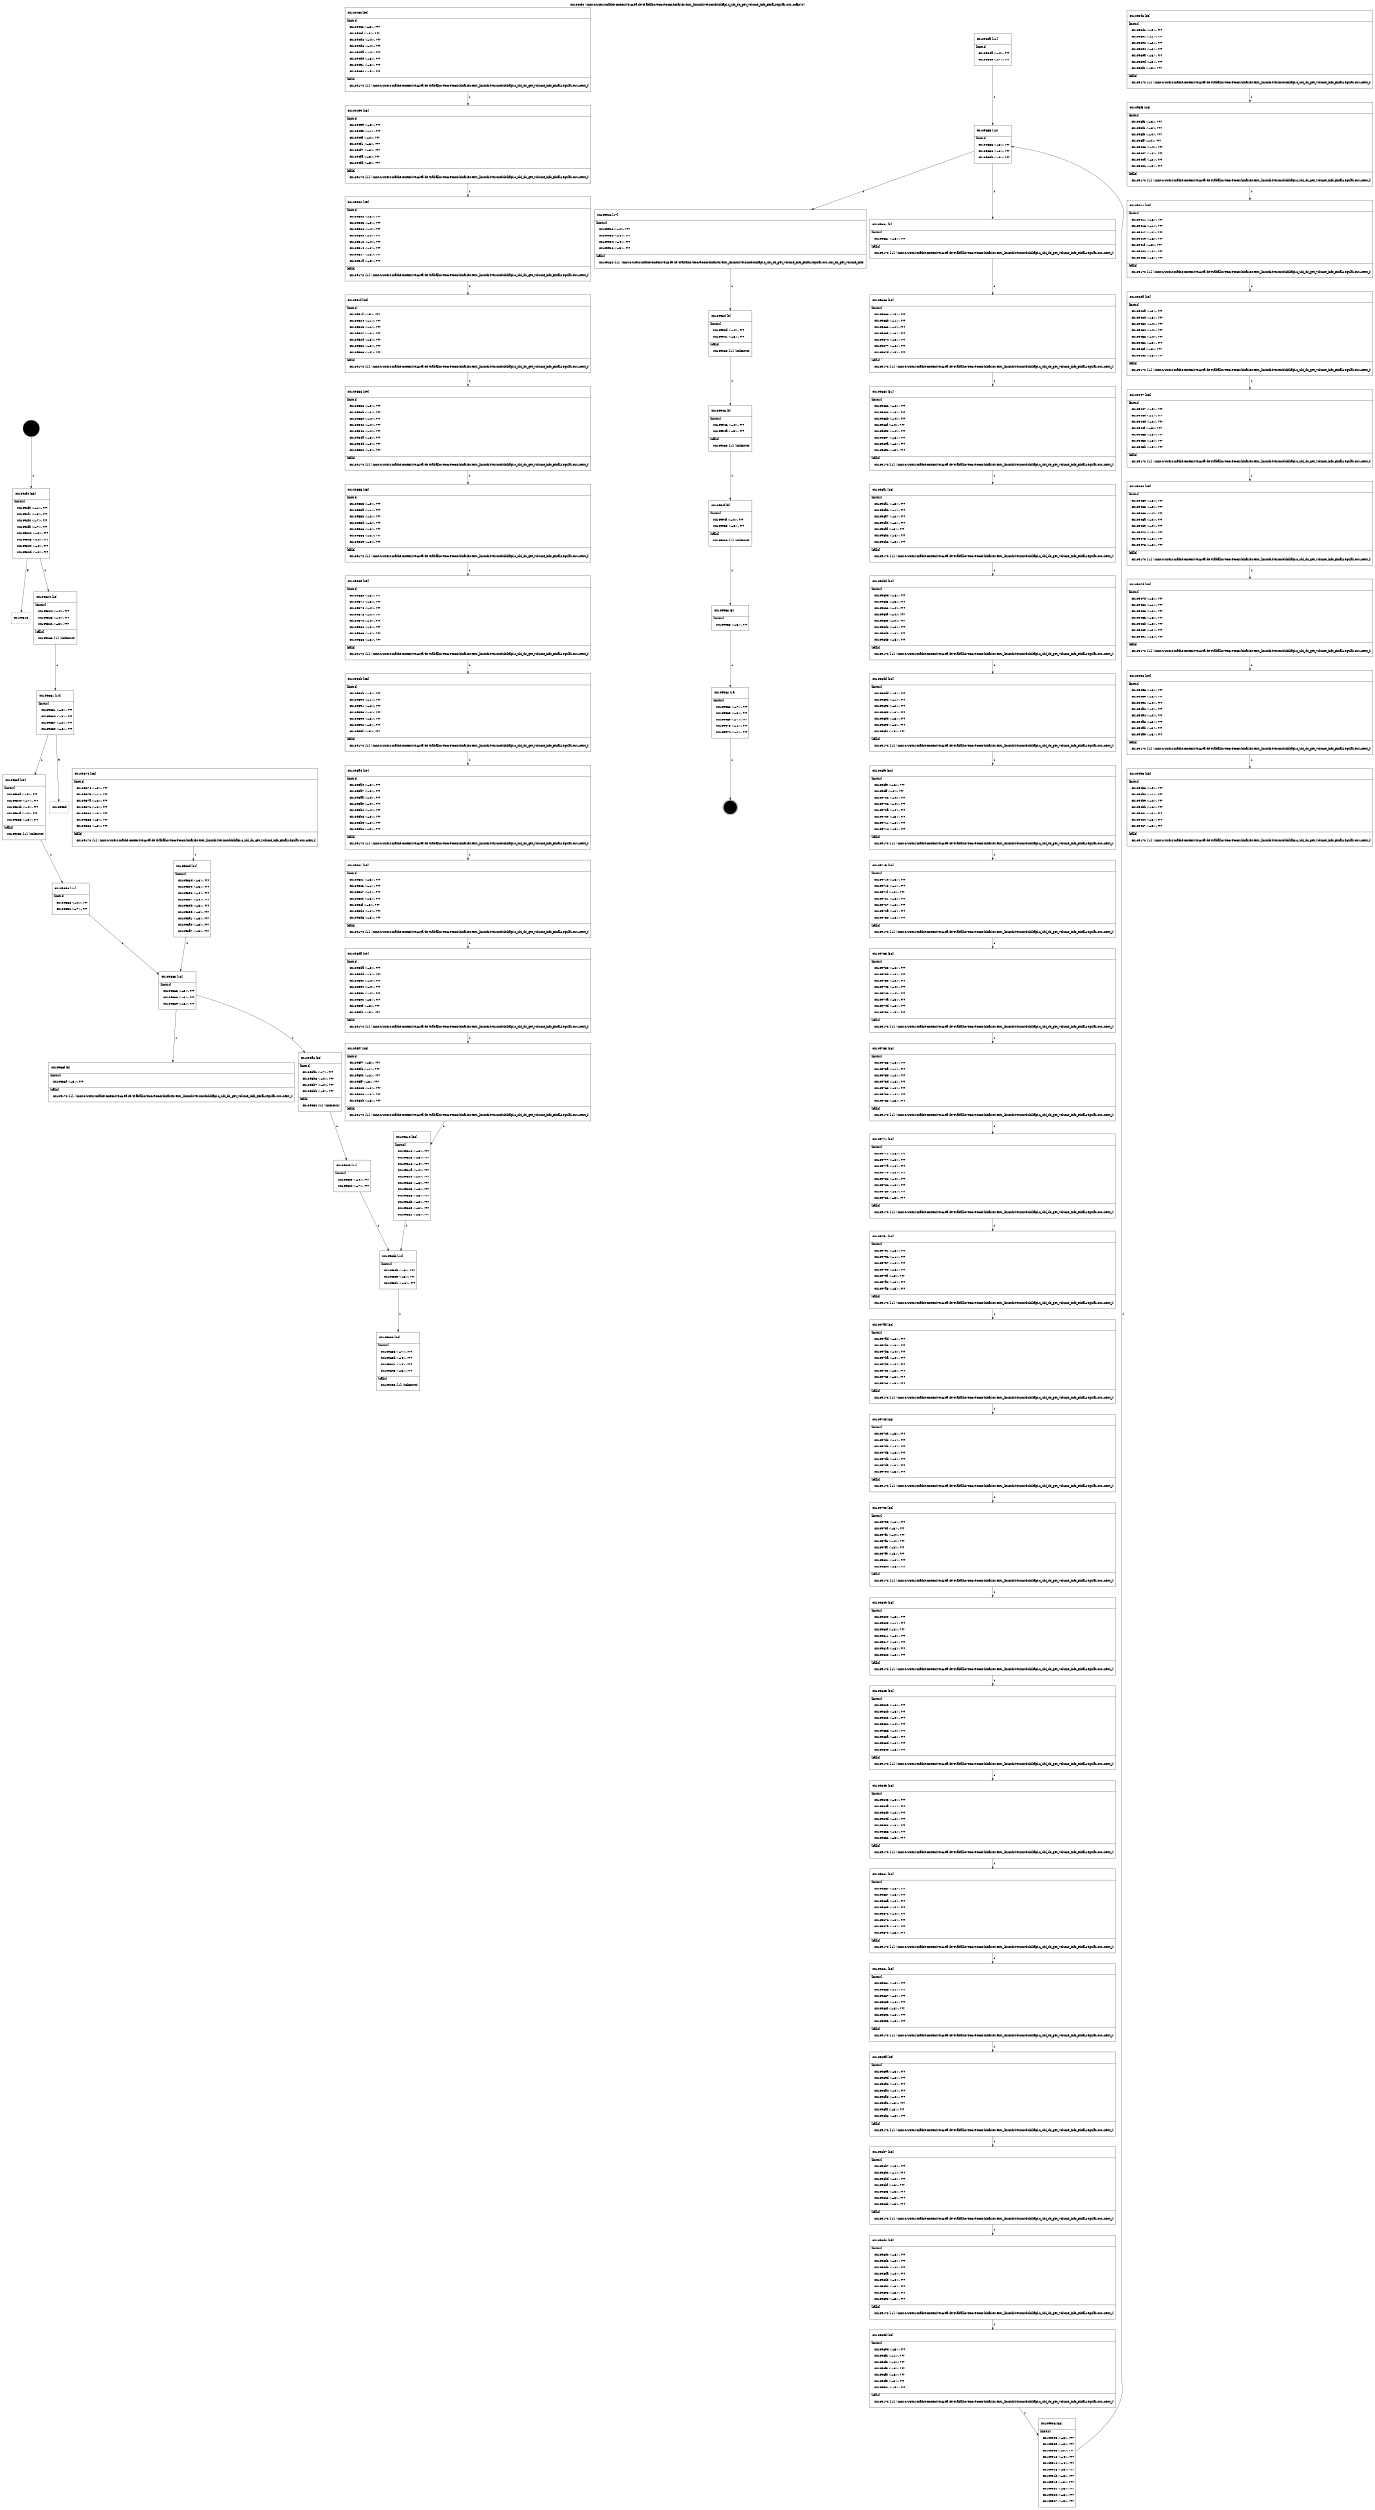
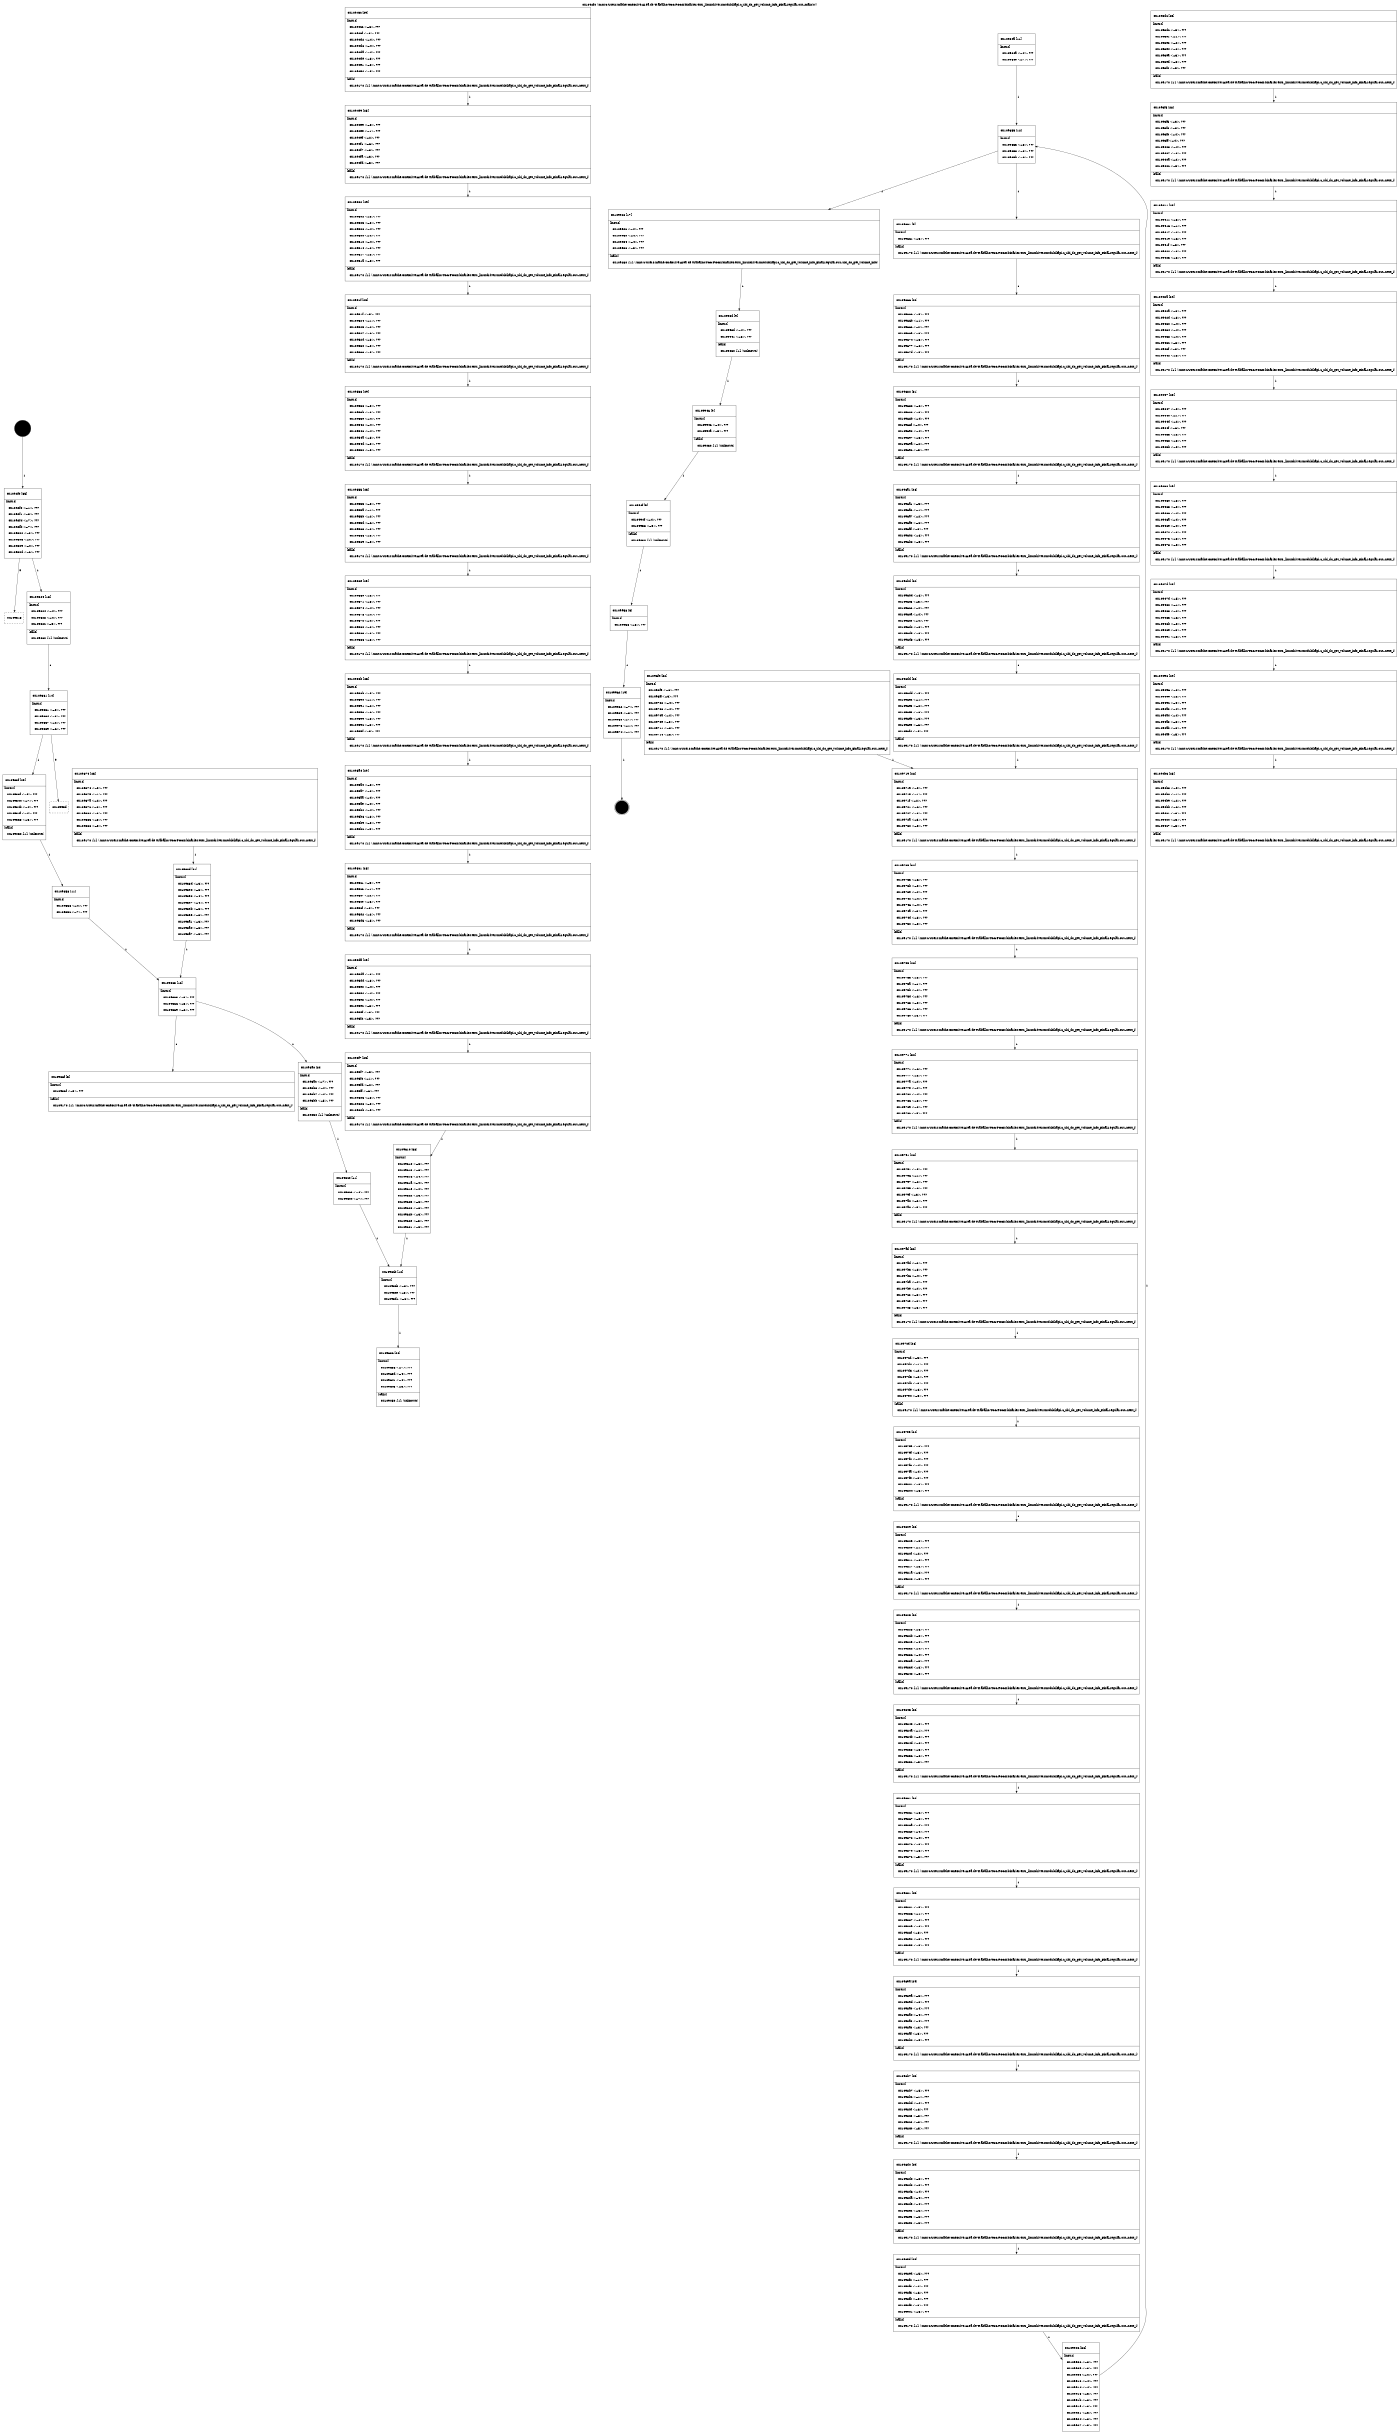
(993, 757) -> (1016, 759)
